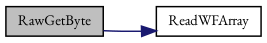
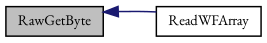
(123, 31) -> (137, 11)
